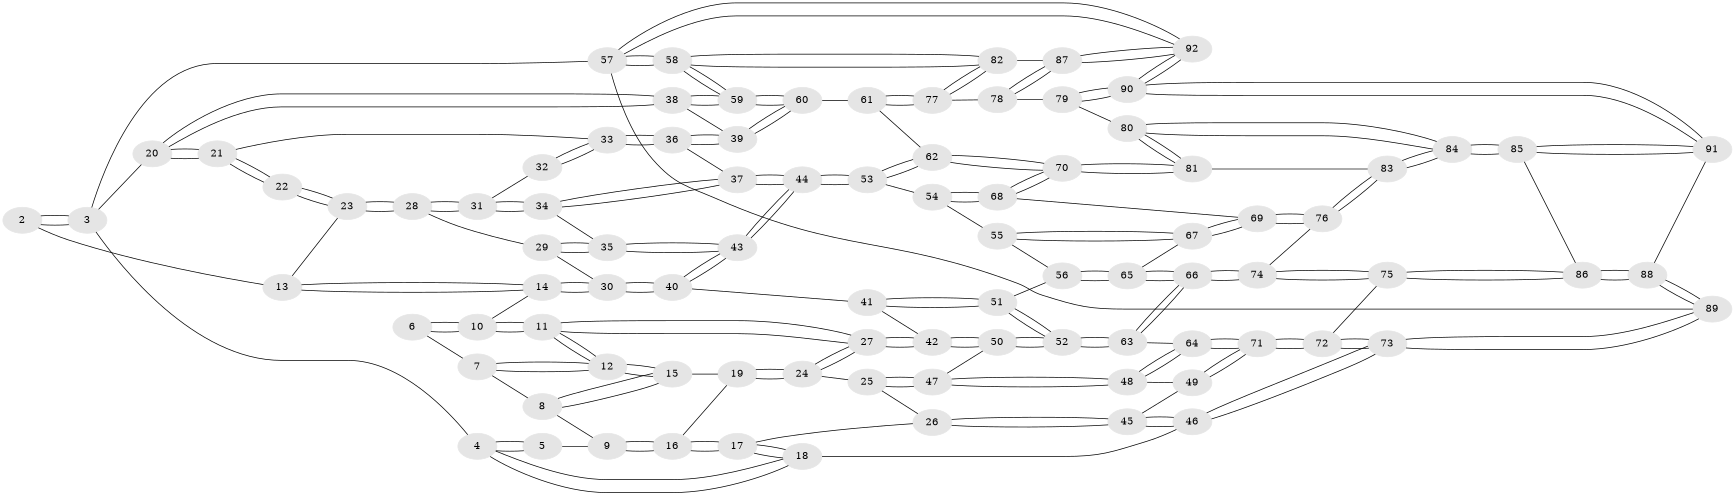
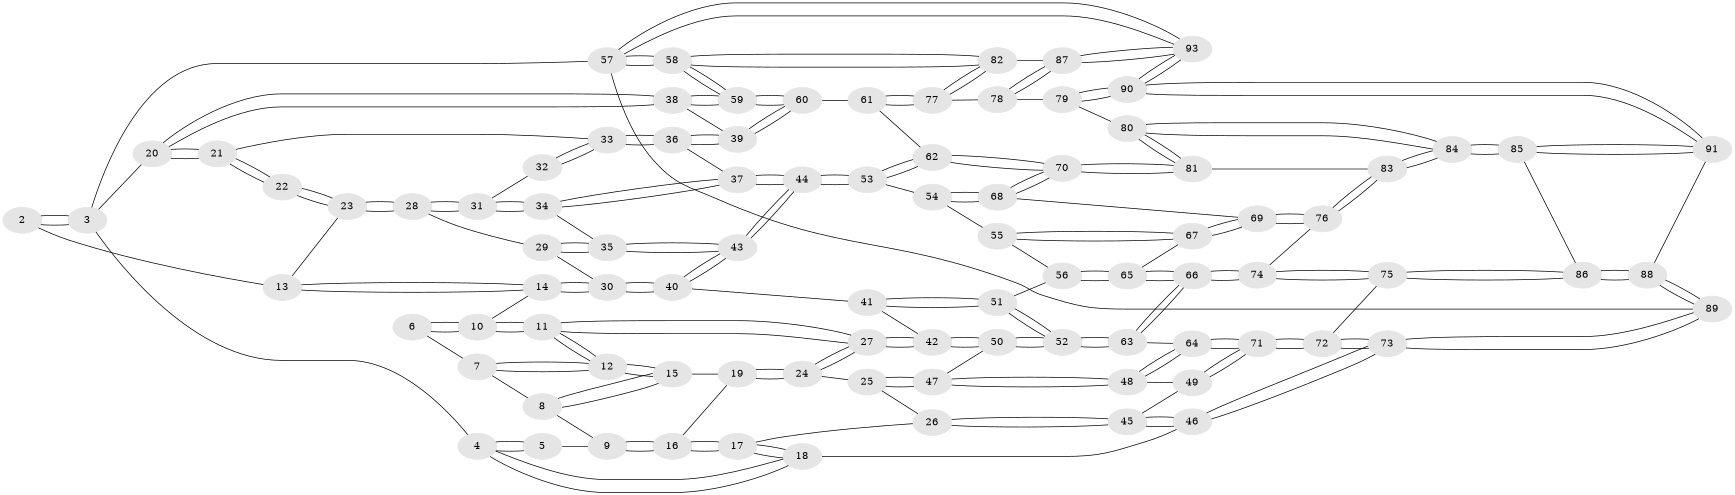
(1192, 49) -> (1192, 49)
